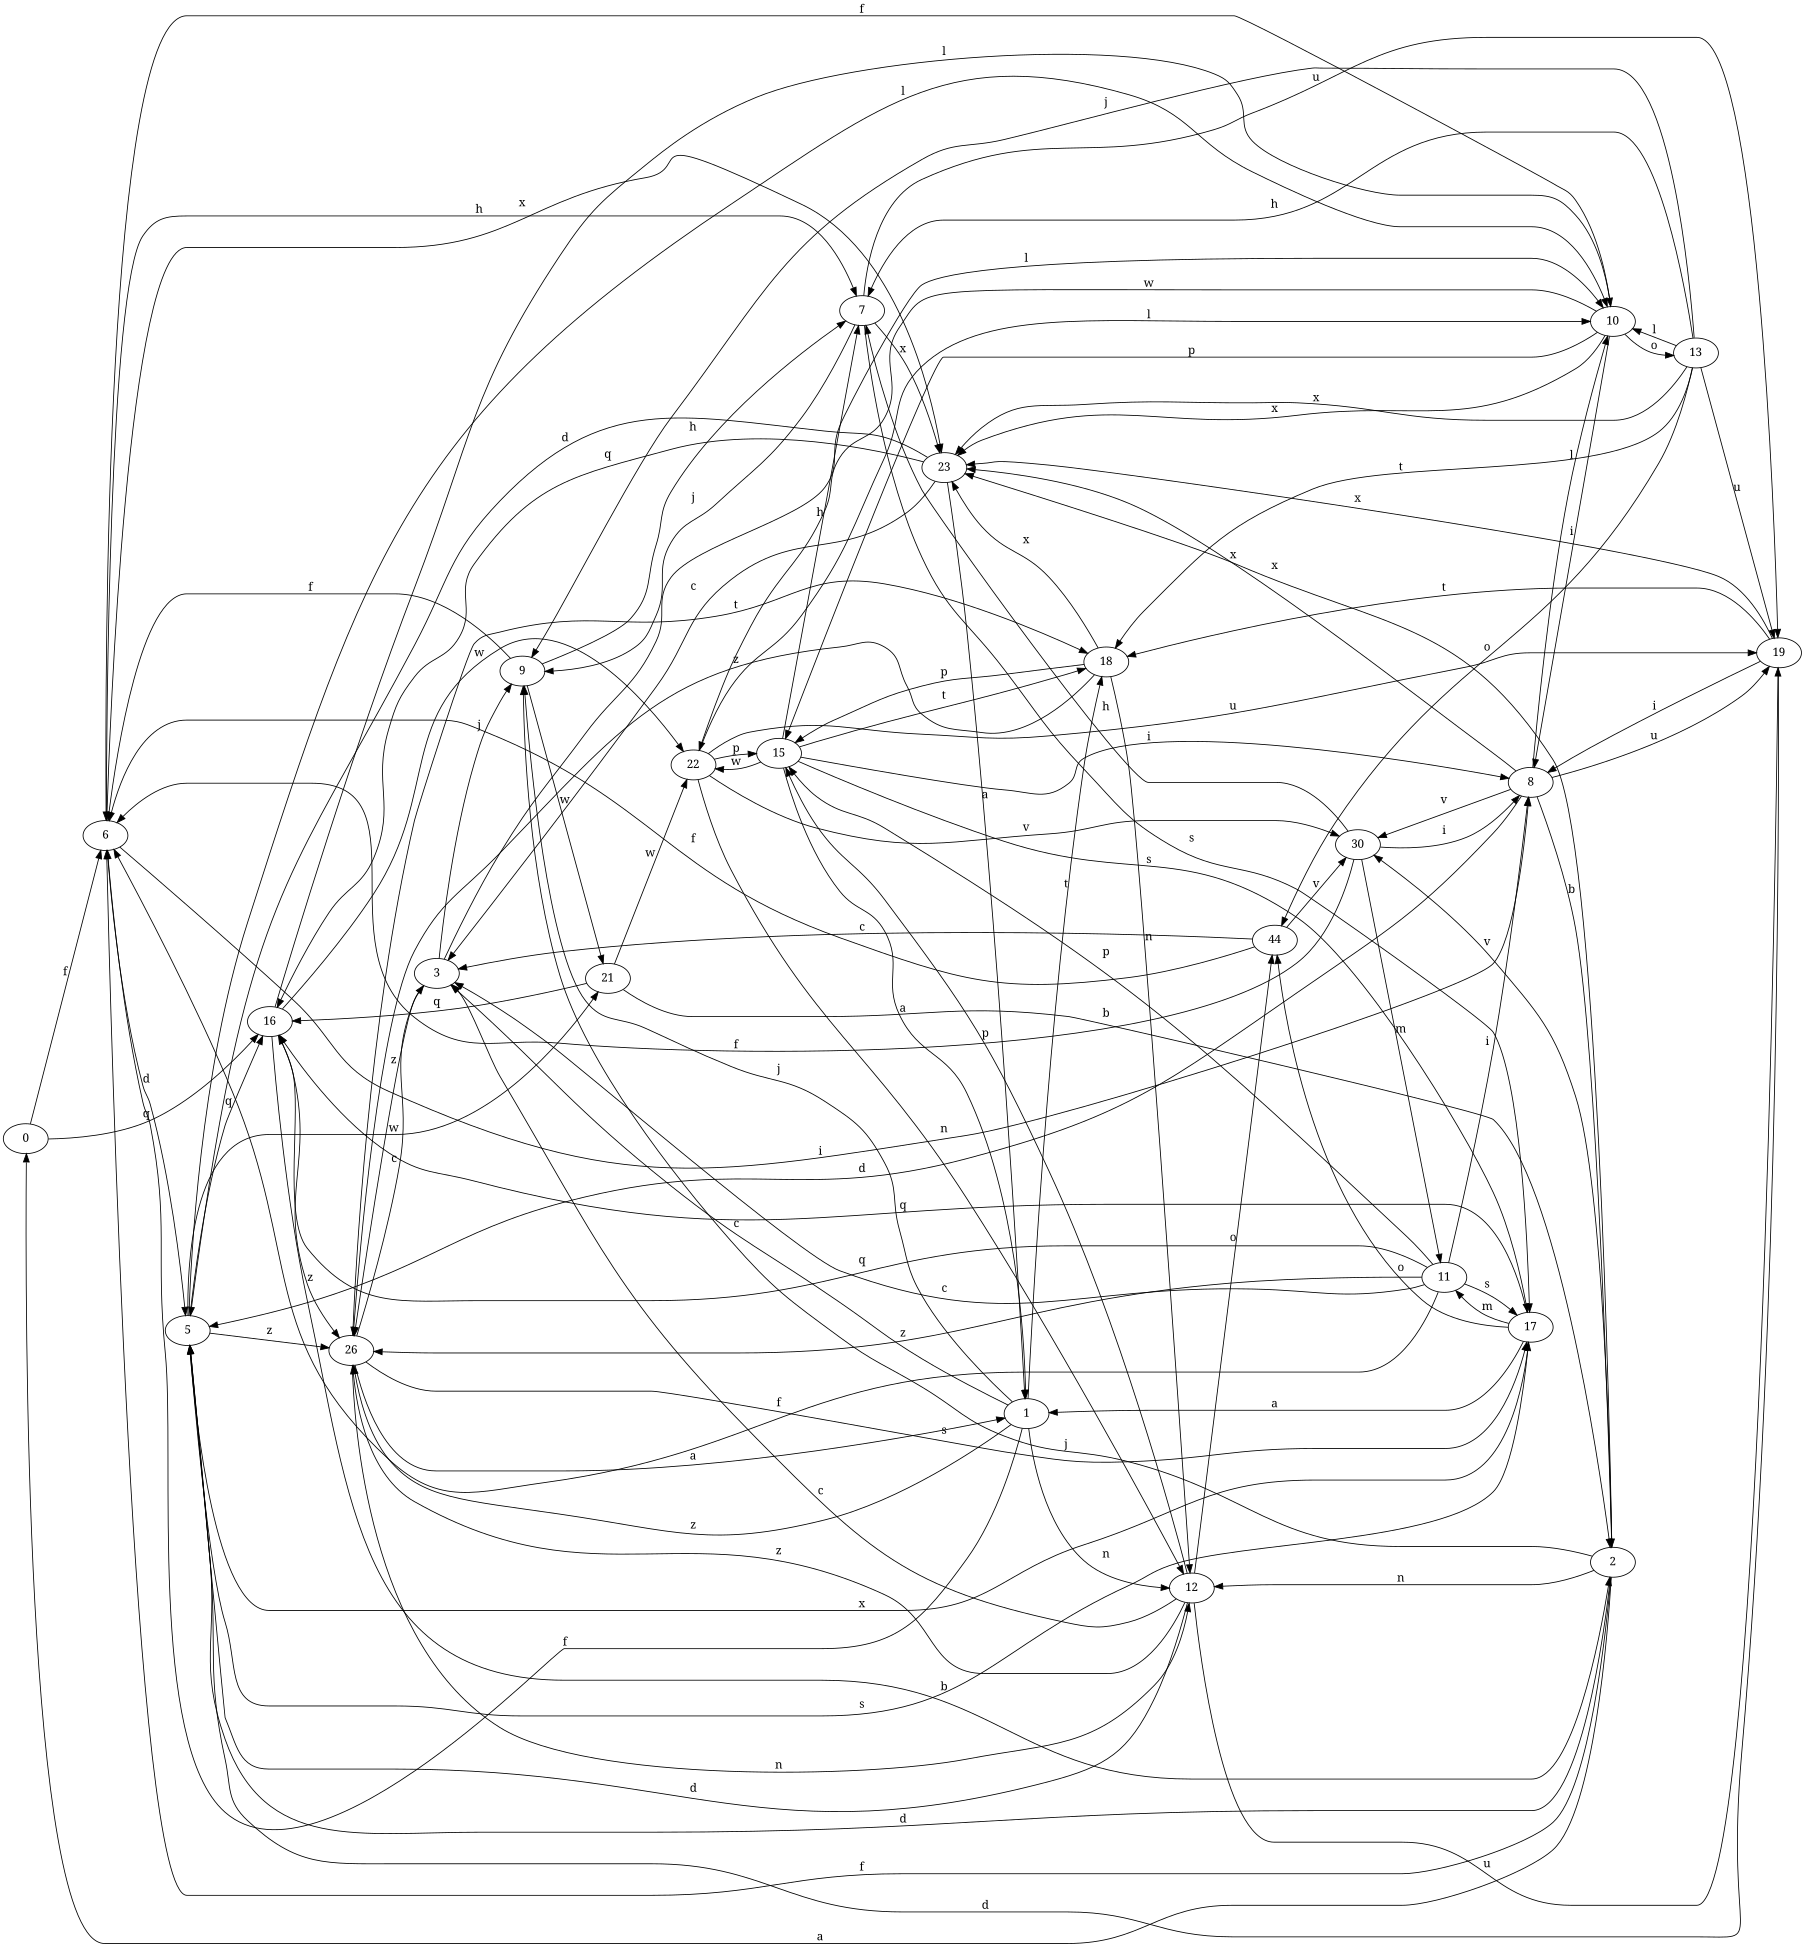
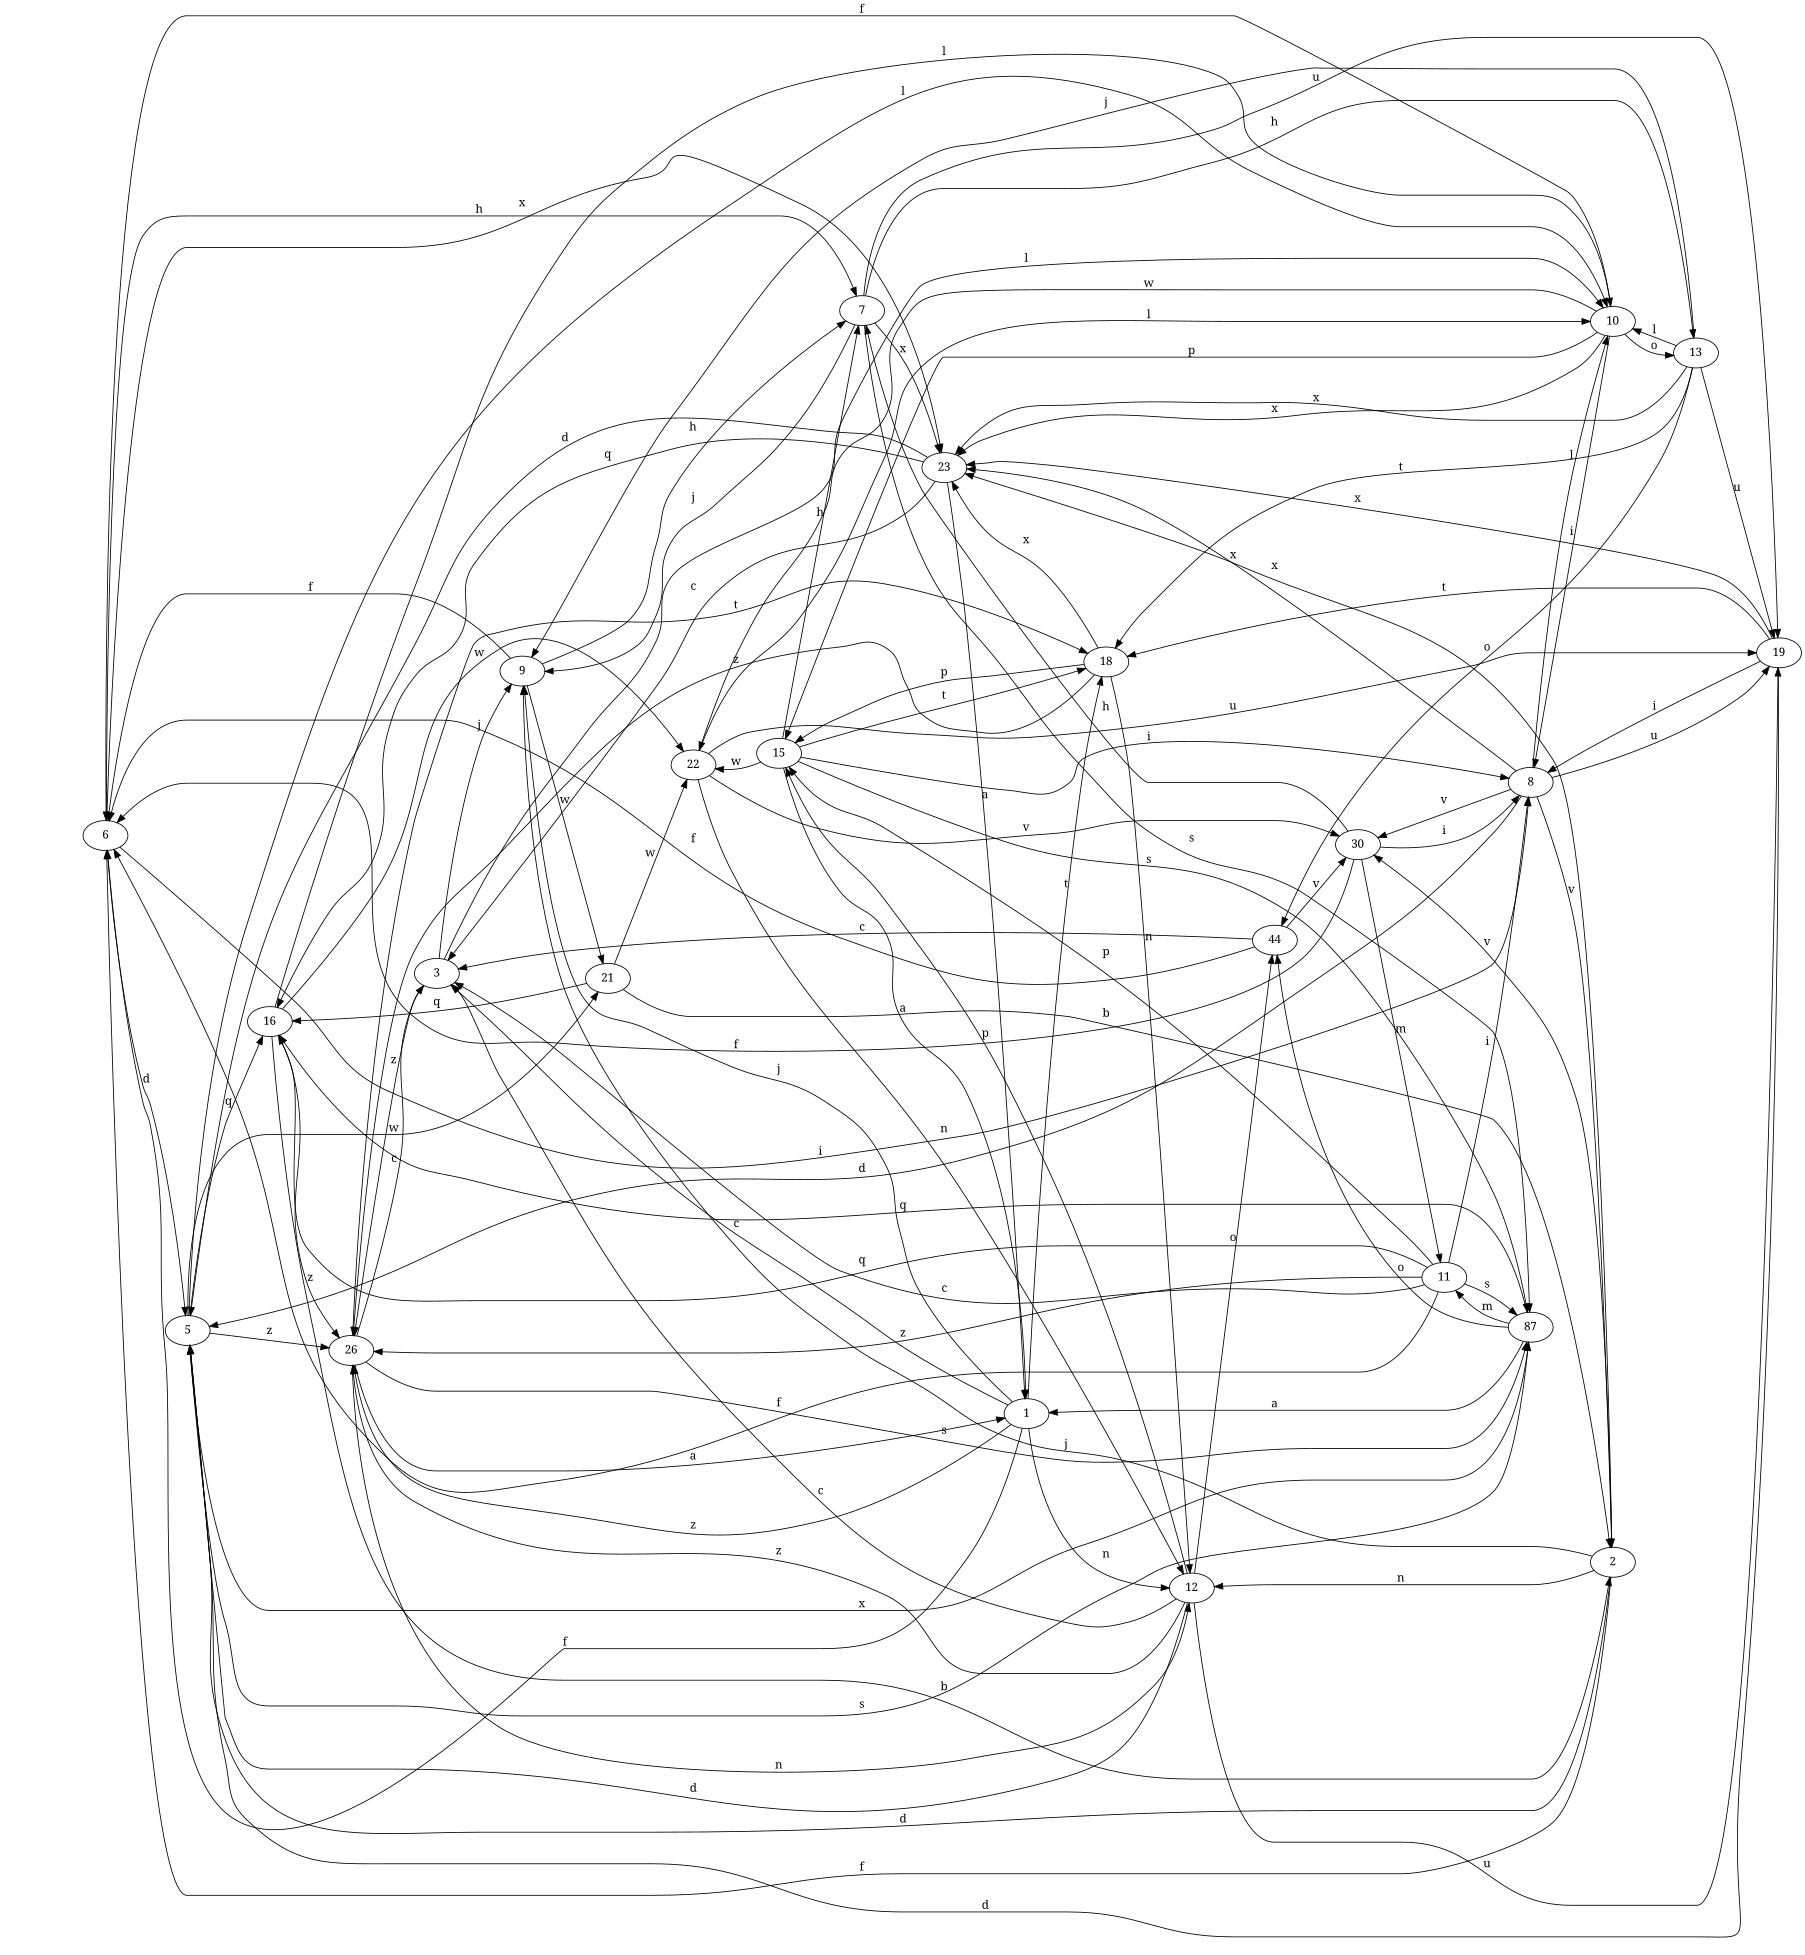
(1365, 173) -> (1327, 114)
(731, 756) -> none
(1572, 890) -> (1572, 890)
(26, 1139) -> none
(1531, 1327) -> (1531, 1327)
